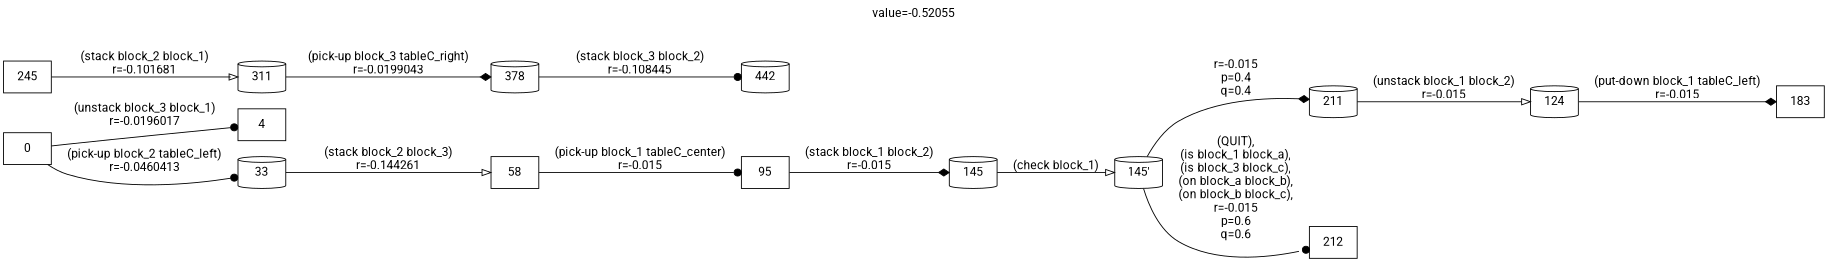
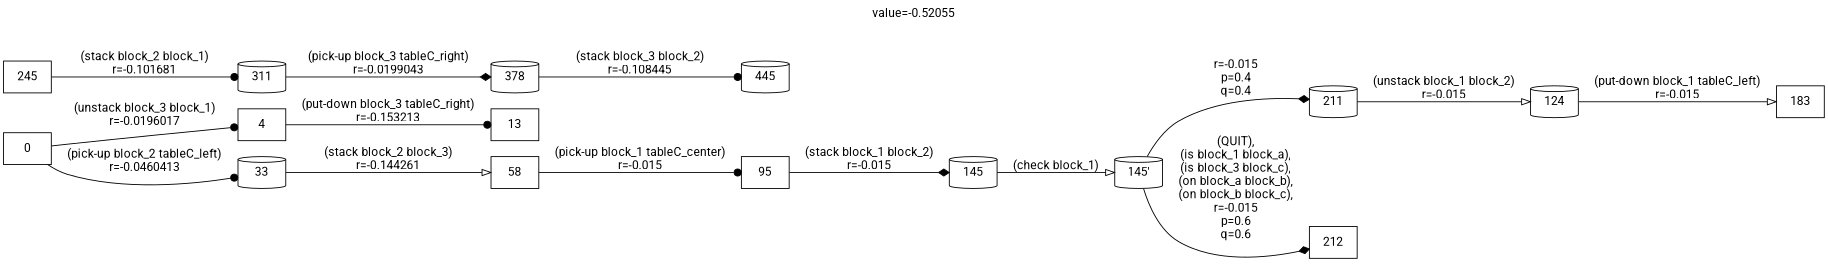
(141, 77) -> (141, 77)
(765, 77) -> (765, 77)
(1673, 102) -> (1673, 102)
none -> (515, 125)
(1206, 252) -> (1206, 252)
